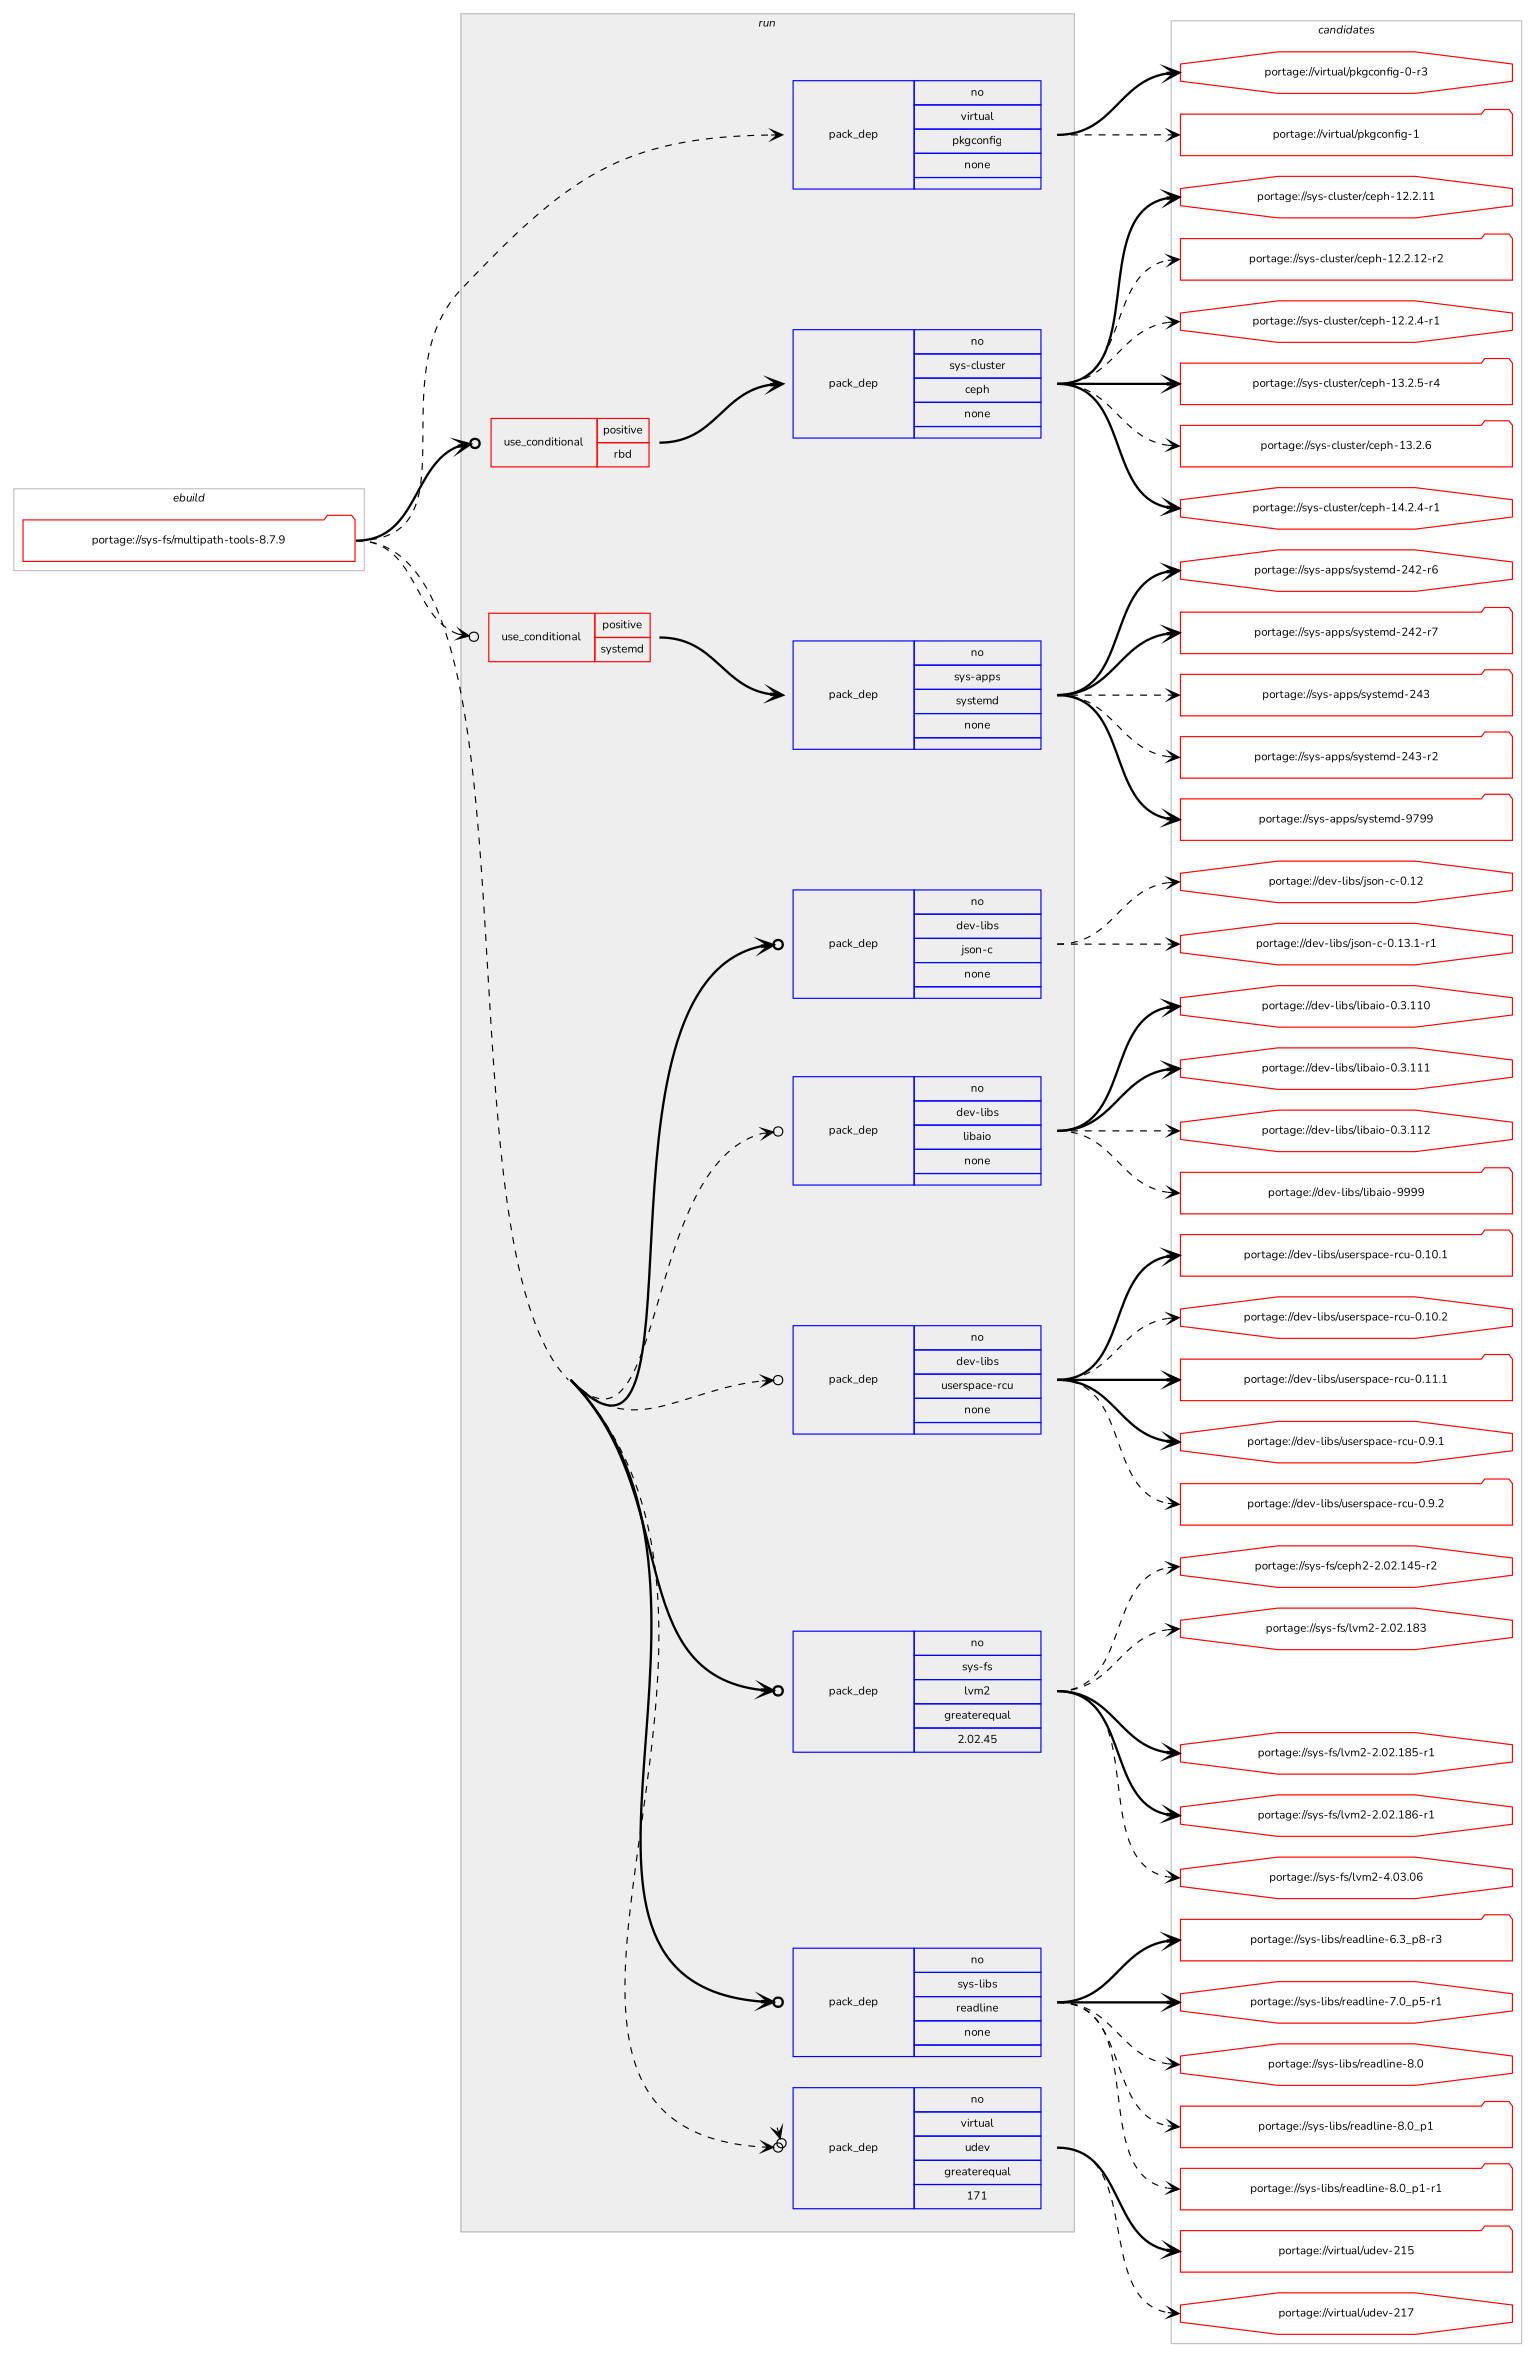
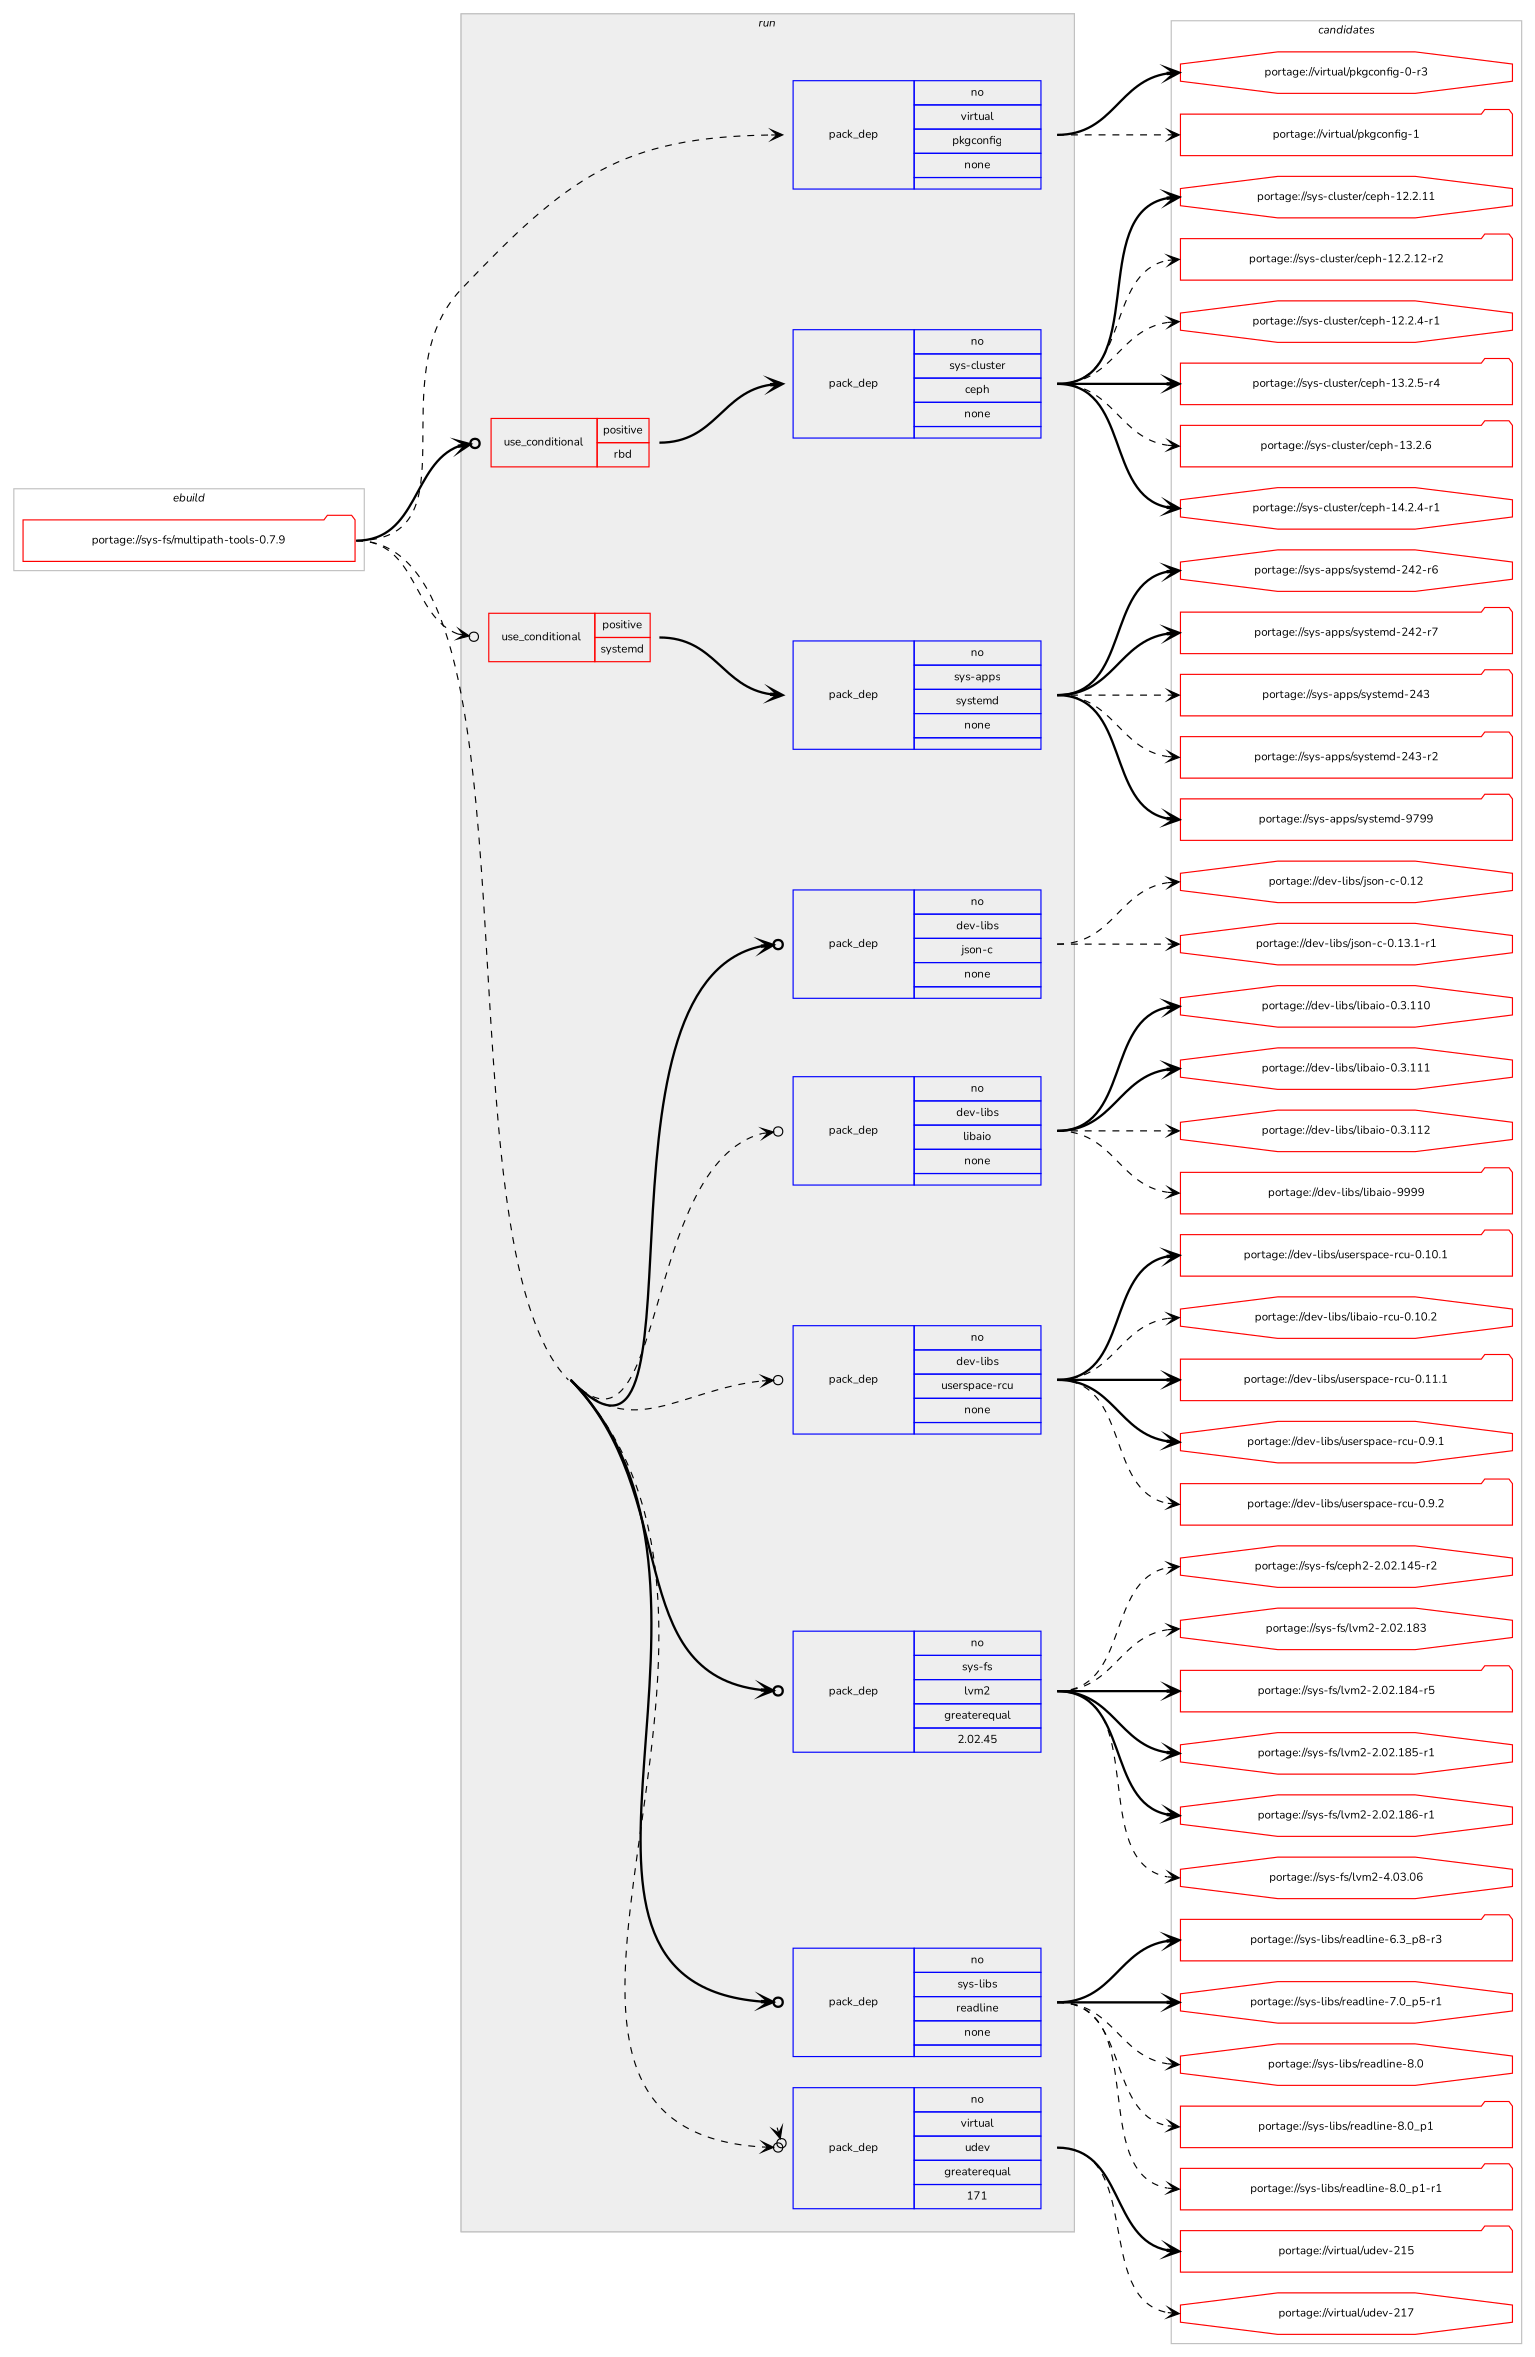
(189, 541) -> (189, 541)
(1346, 1318) -> (1346, 1318)
none -> (1346, 1691)
